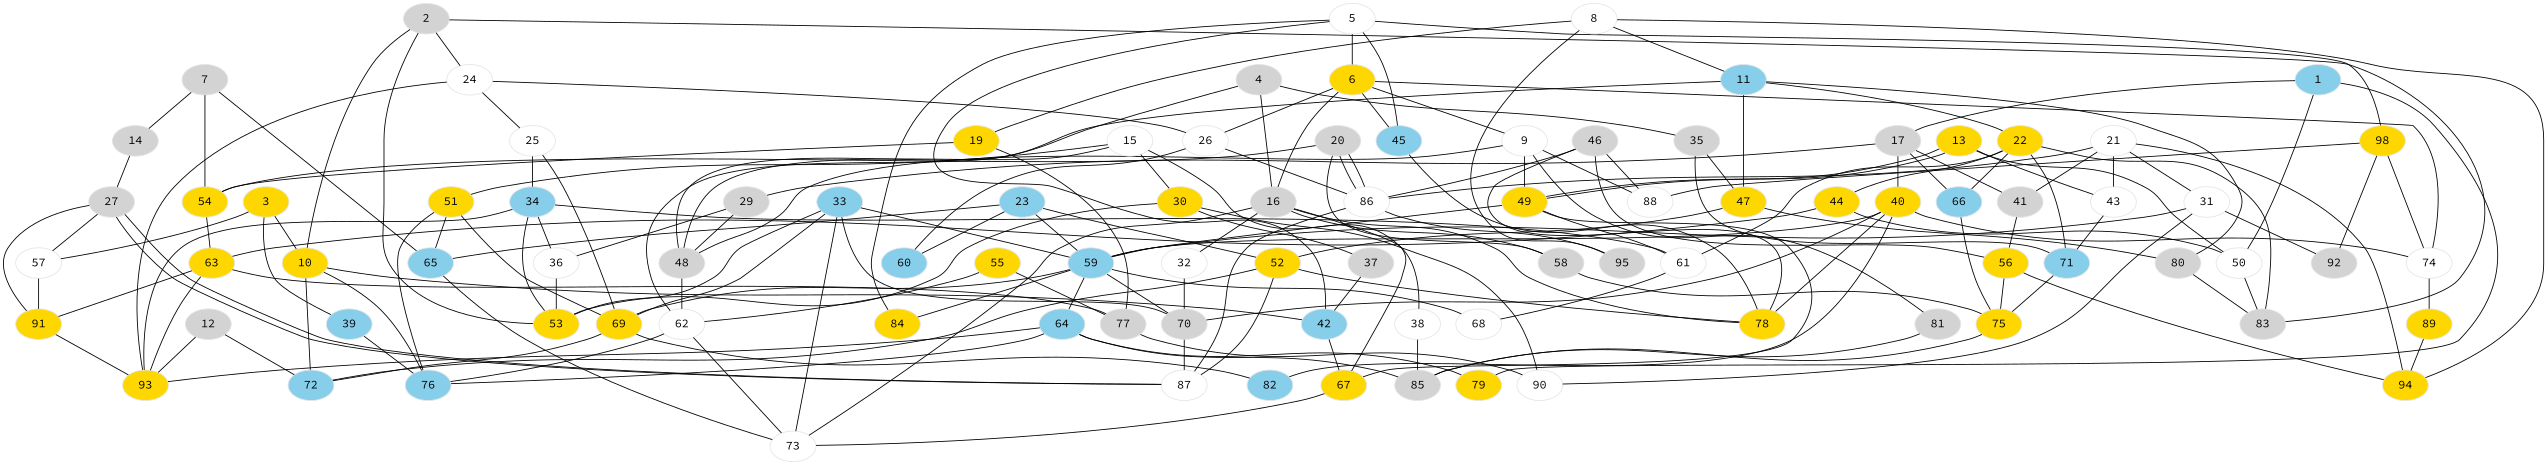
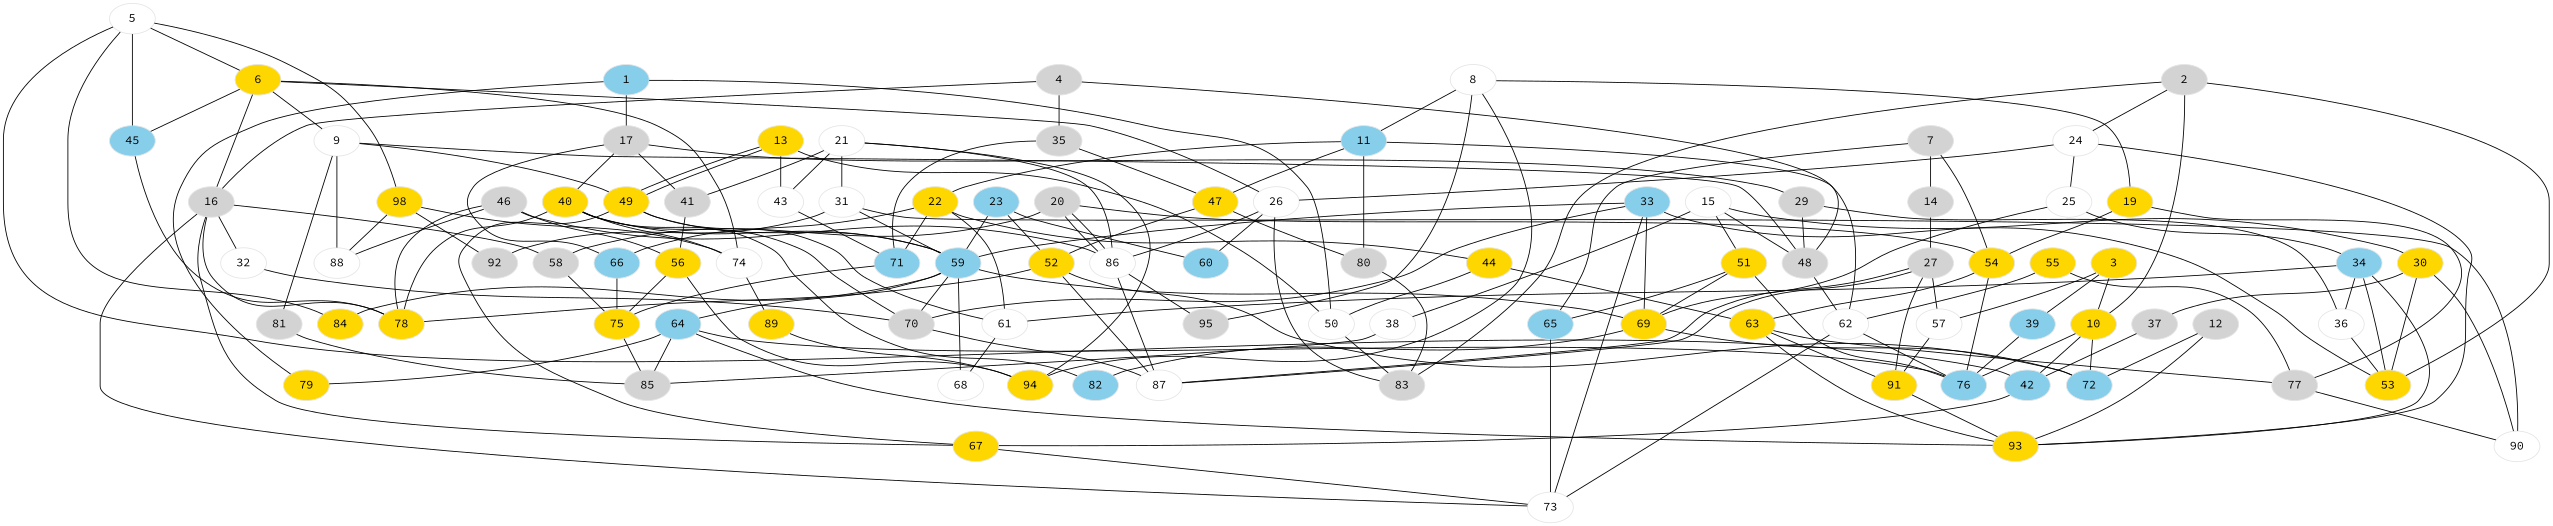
(2207, 170) -> (1291, 324)
(726, 229) -> none
none -> (1978, 324)
